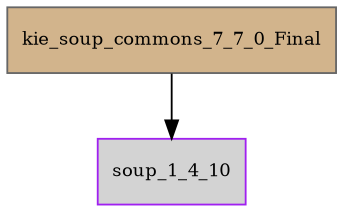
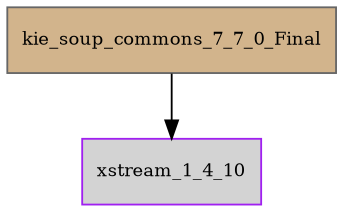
(172, 172) -> (172, 172)
